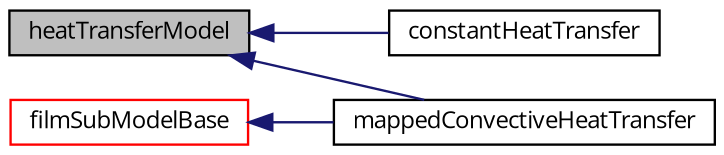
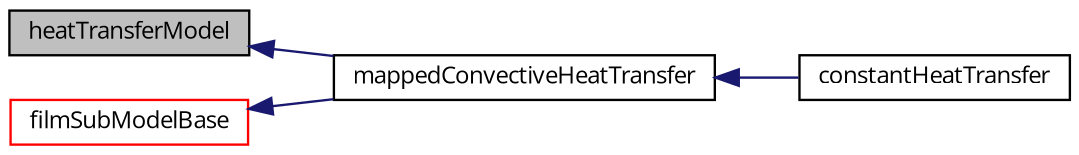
(331, 33) -> (769, 78)
